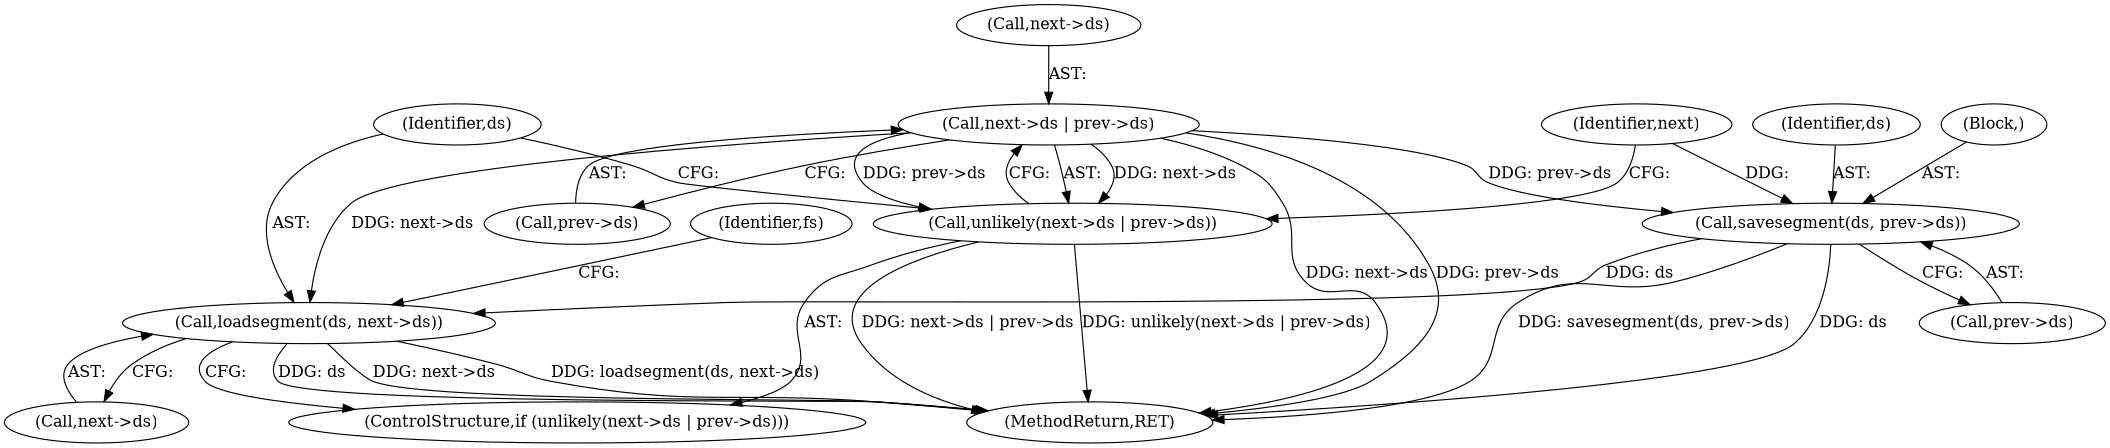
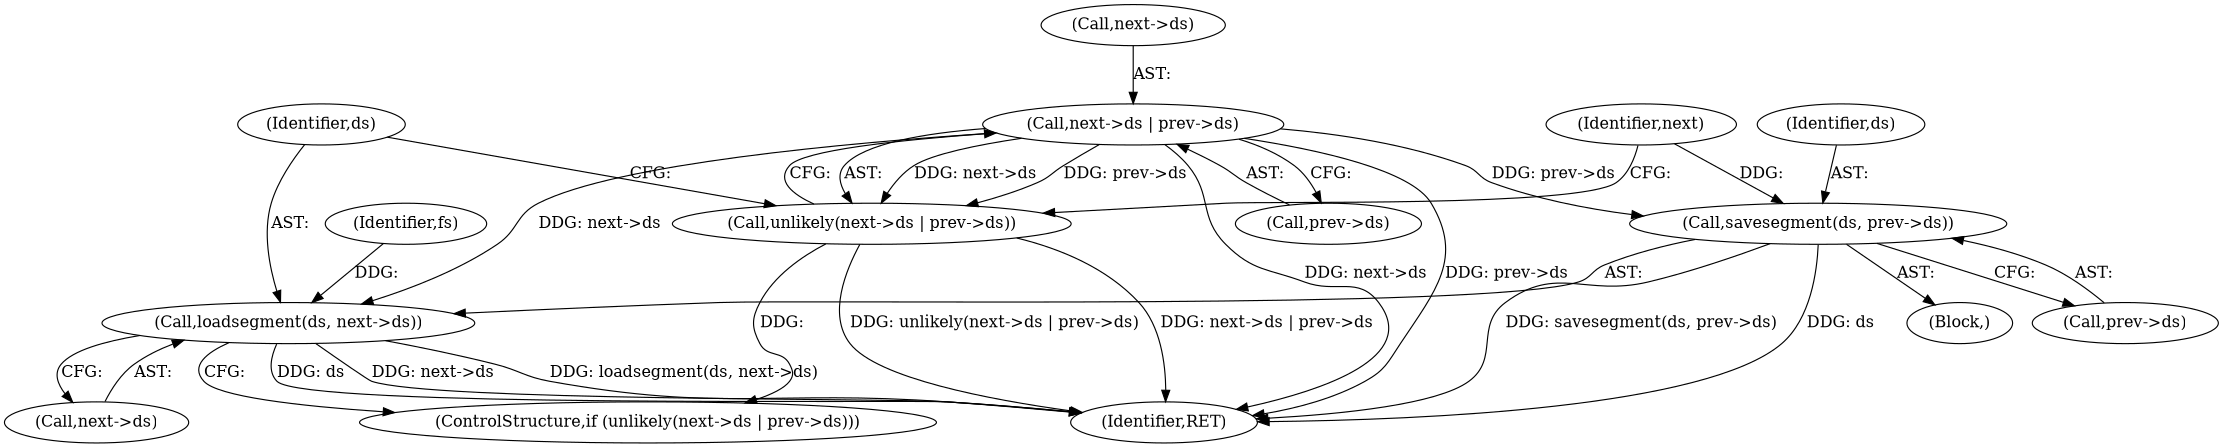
(1920, 170) -> (1886, 271)
(602, 273) -> (379, 273)
(1640, 273) -> (1626, 273)
(826, 323) -> (784, 323)
(1090, 422) -> (1164, 422)
